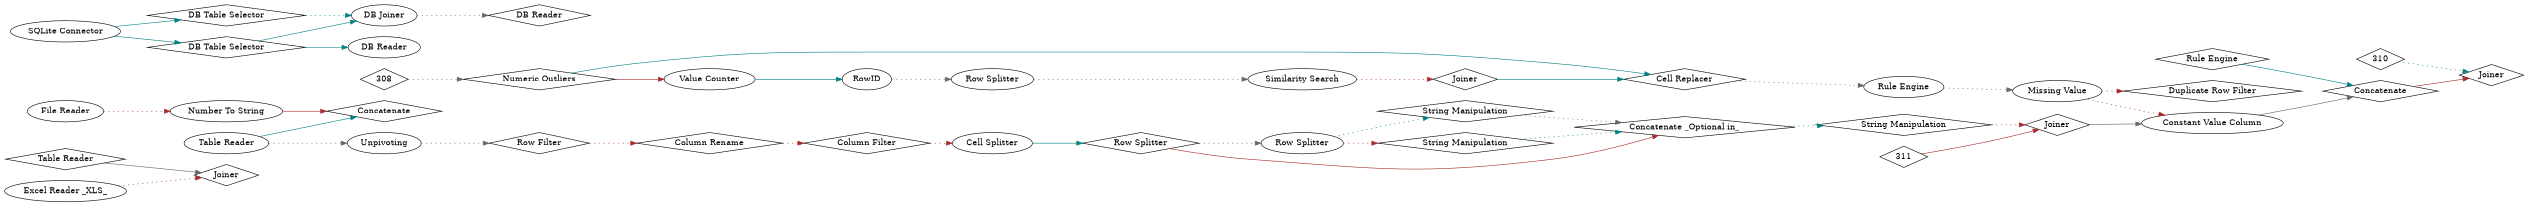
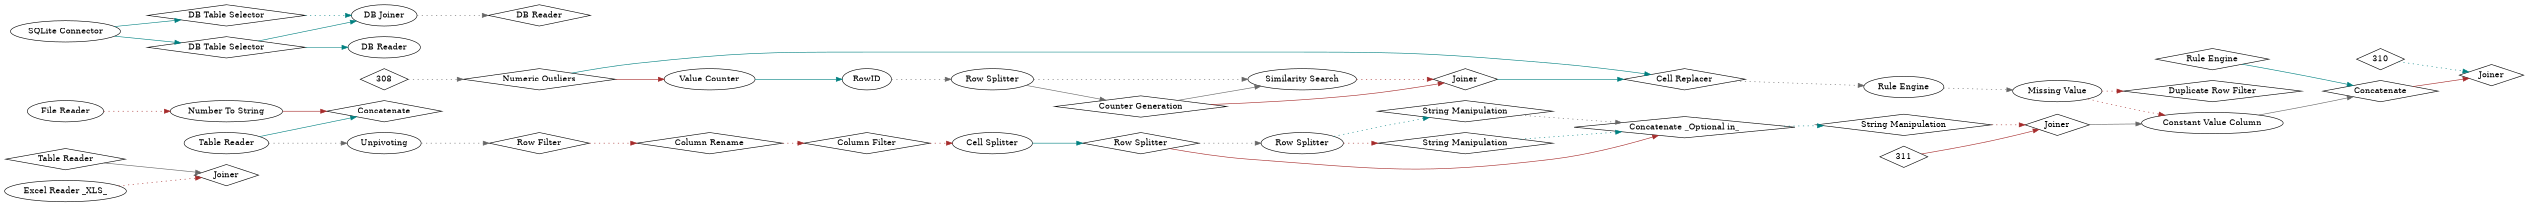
none -> (1141, 106)
